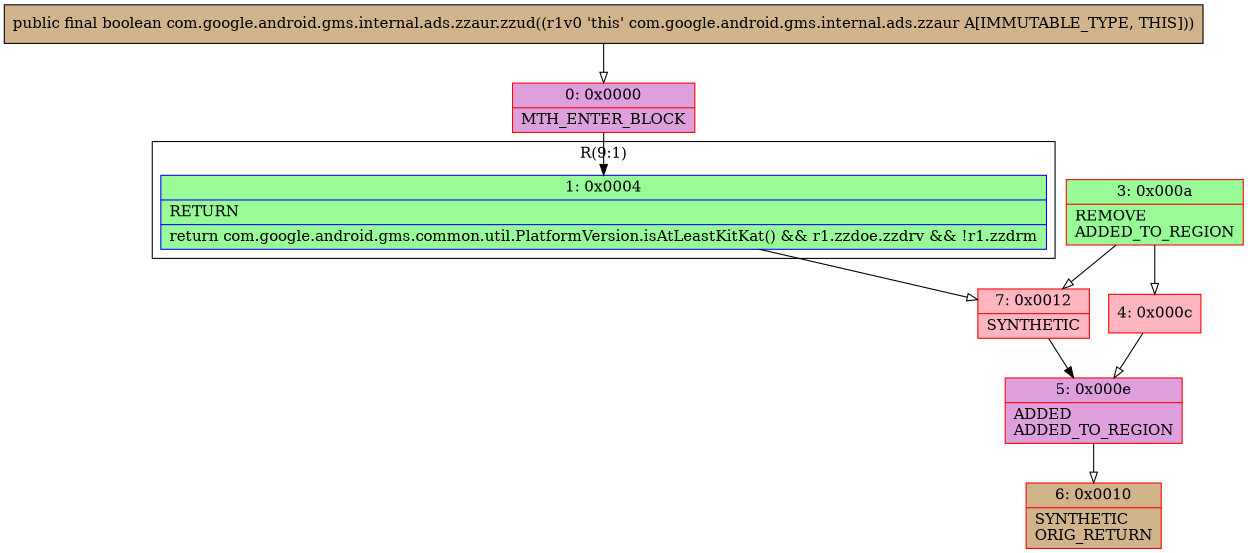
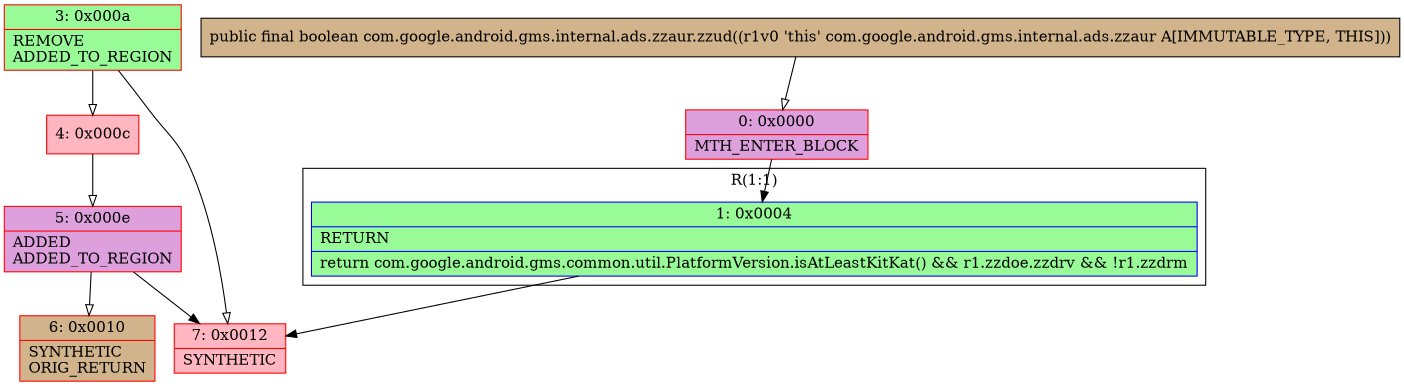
(604, 154) -> (754, 181)
(863, 273) -> (437, 305)
(1058, 354) -> (162, 295)
